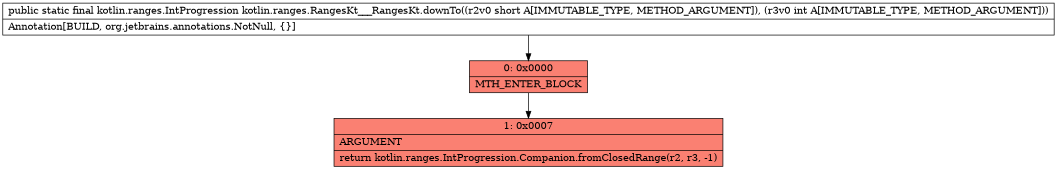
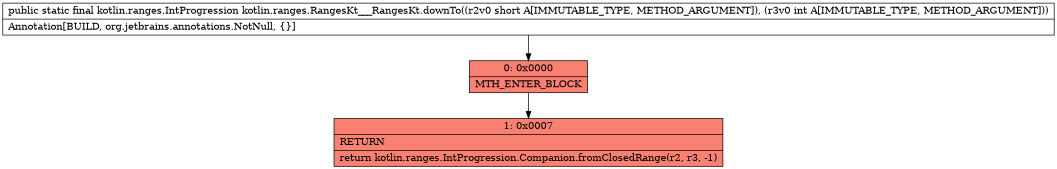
(371, 142) -> (362, 142)
